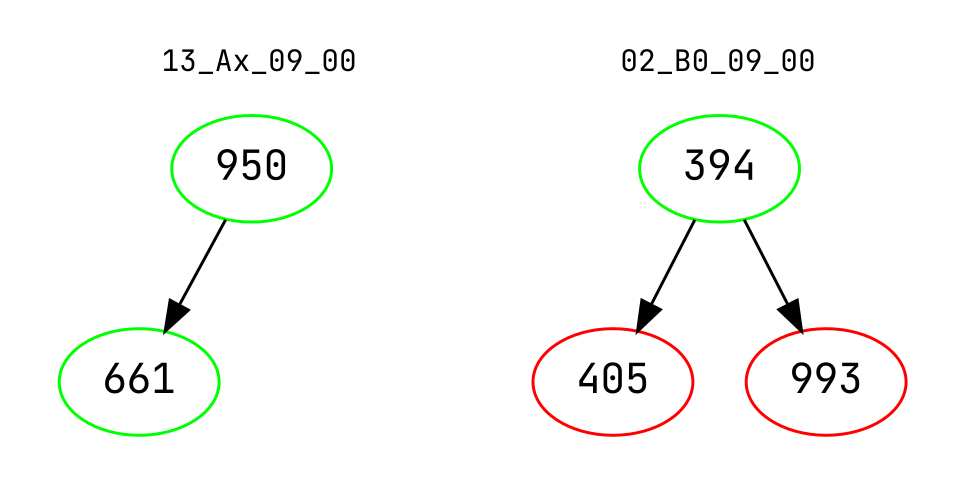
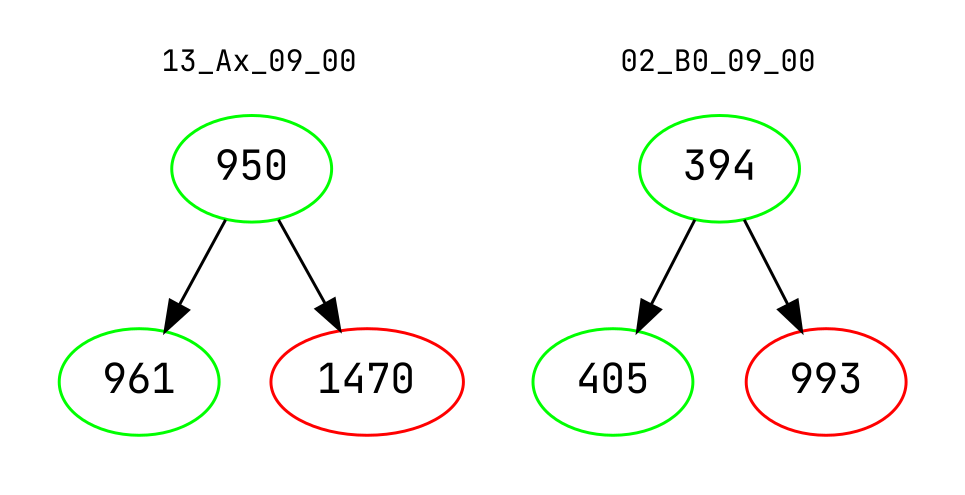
(139, 382) -> (139, 382)
none -> (367, 382)
(613, 382) -> (613, 382)
